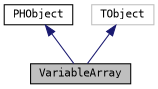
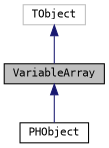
(63, 49) -> (54, 109)
